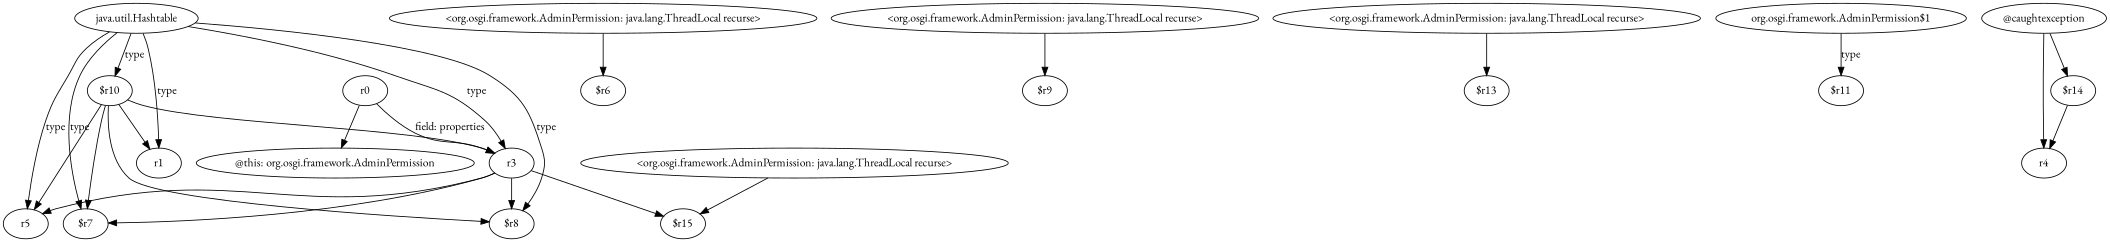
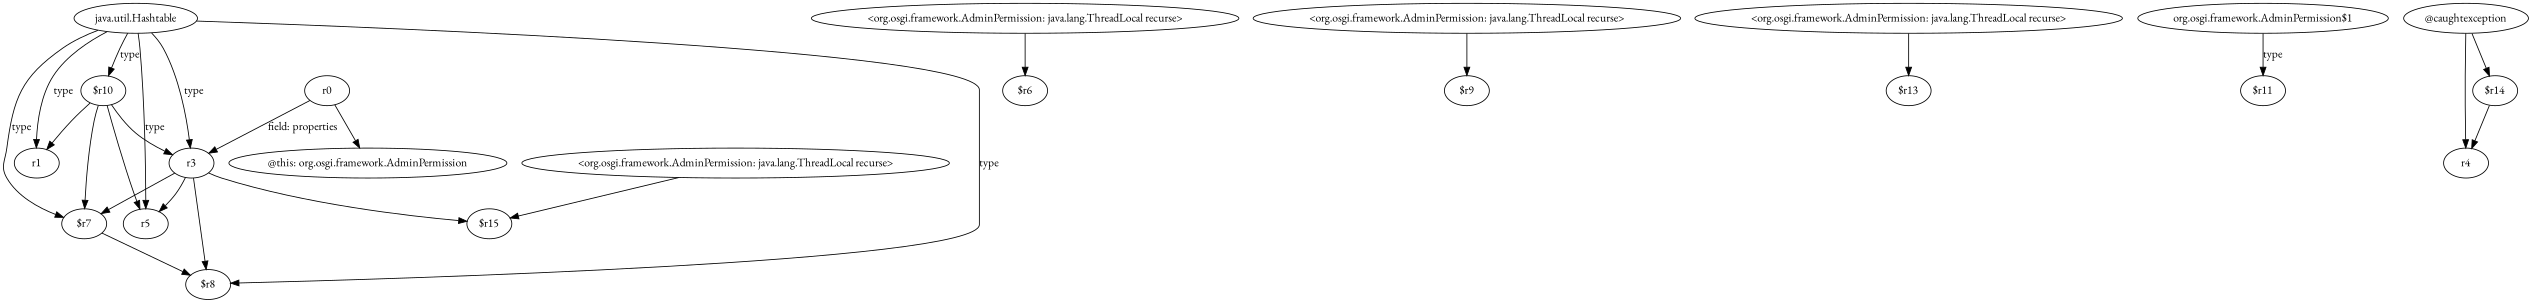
(265, 205) -> (142, 252)
